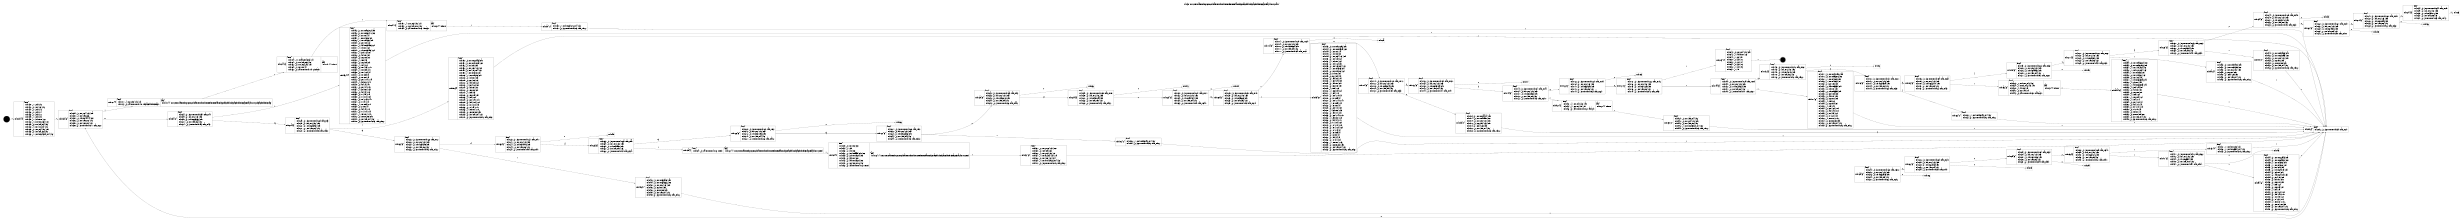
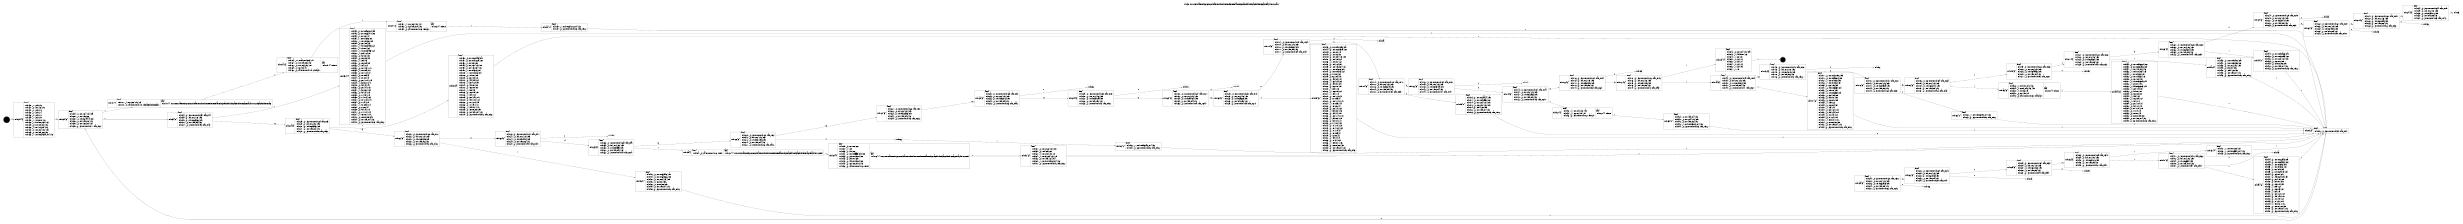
(1018, 138) -> (1009, 143)
